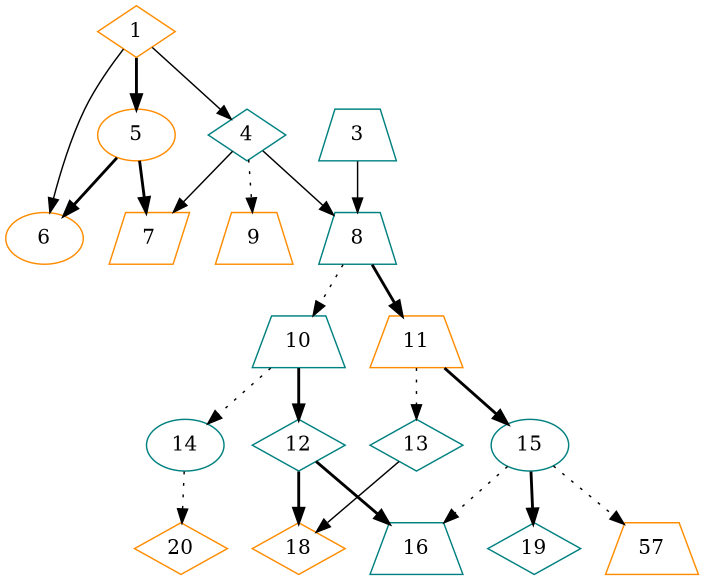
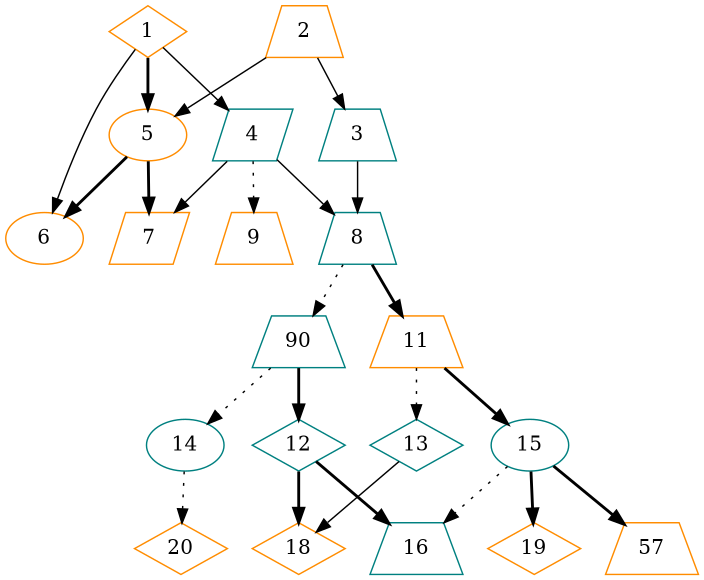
none -> (304, 32)
(247, 135) -> (253, 135)
(299, 342) -> (299, 342)
(583, 490) -> (583, 490)
(534, 549) -> (534, 549)
